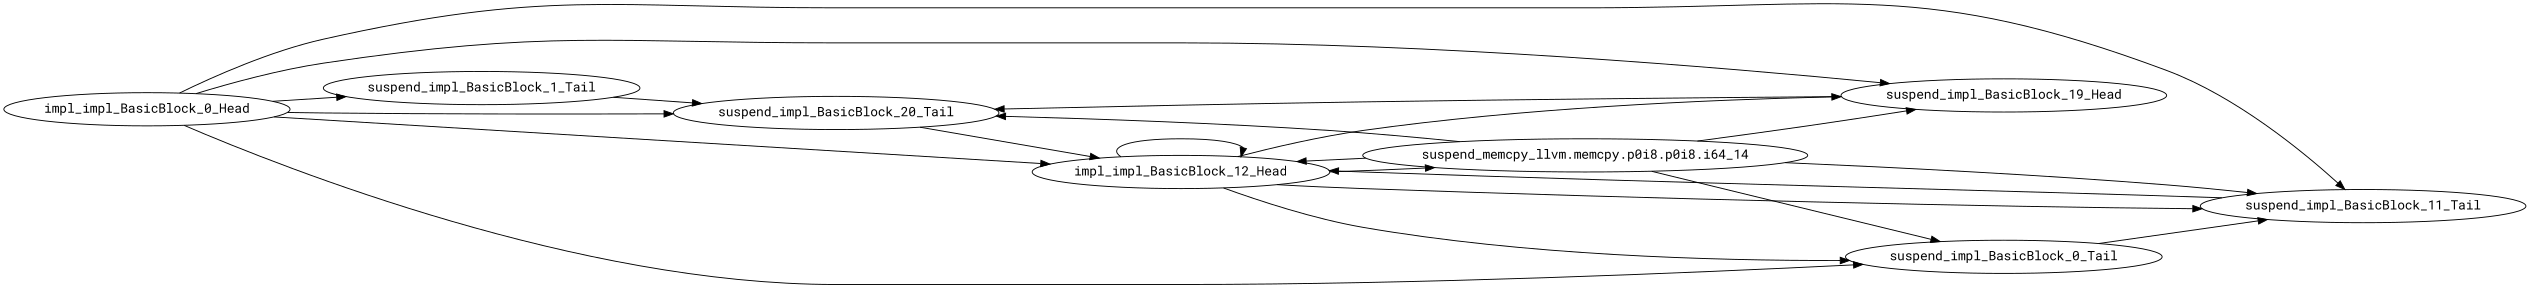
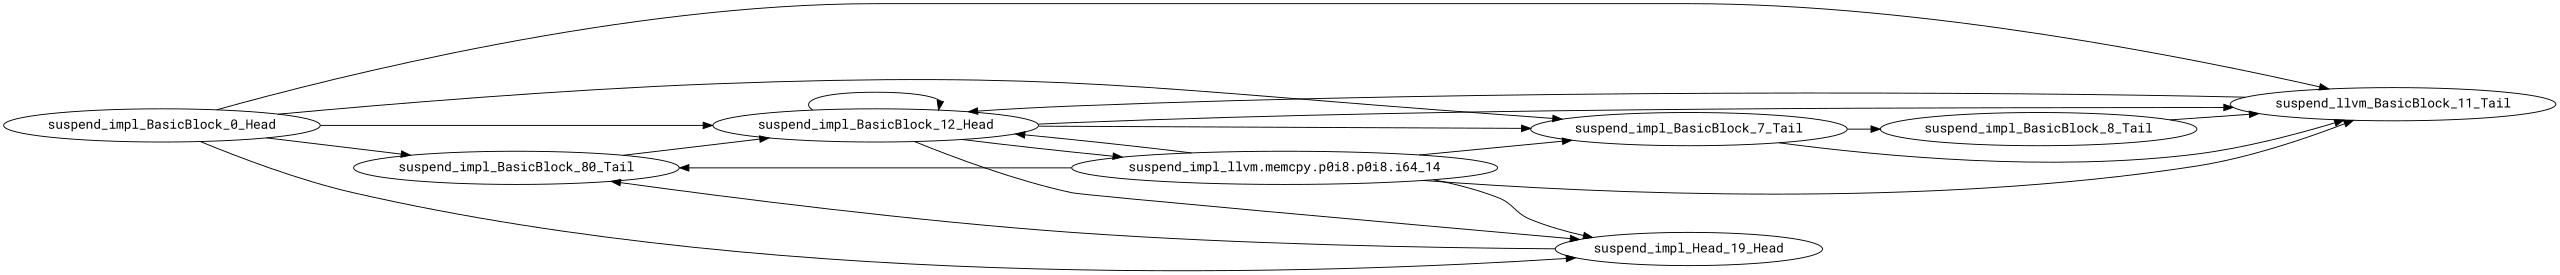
(482, 88) -> none
(2004, 95) -> (1689, 249)
(147, 109) -> (162, 125)
(836, 113) -> (516, 168)
none -> (2039, 129)
(1585, 155) -> (1285, 168)
(1181, 172) -> (876, 125)
(2363, 206) -> (2393, 104)
(2004, 257) -> (1689, 129)
